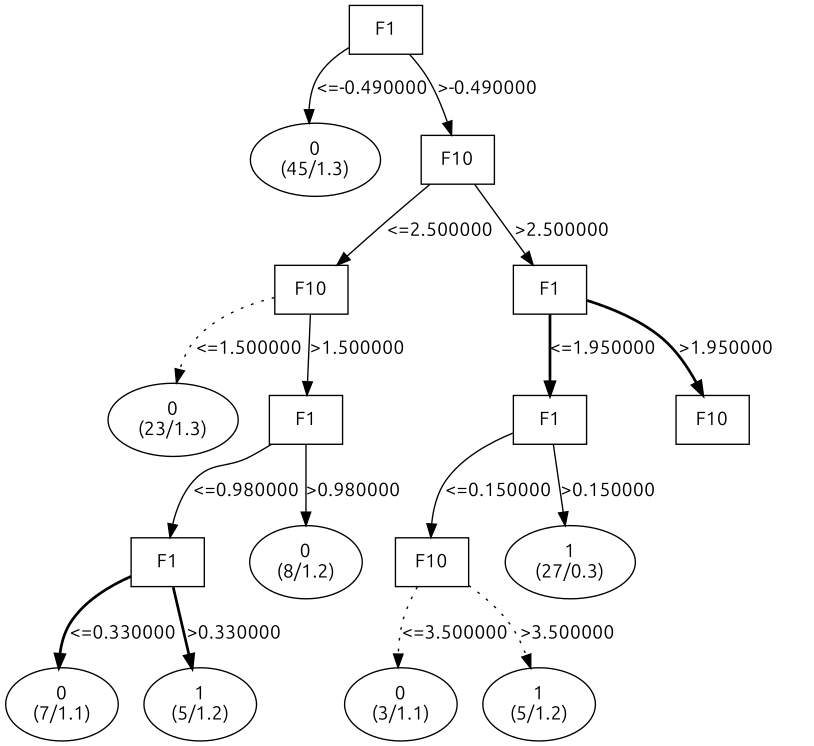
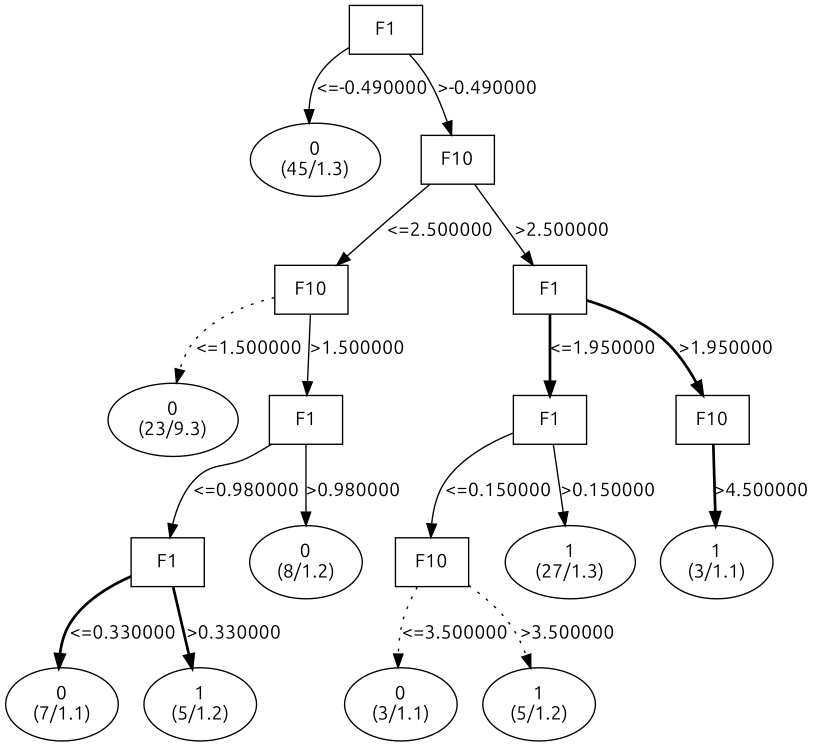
(173, 420) -> (173, 420)
(570, 562) -> (570, 562)
none -> (717, 562)
